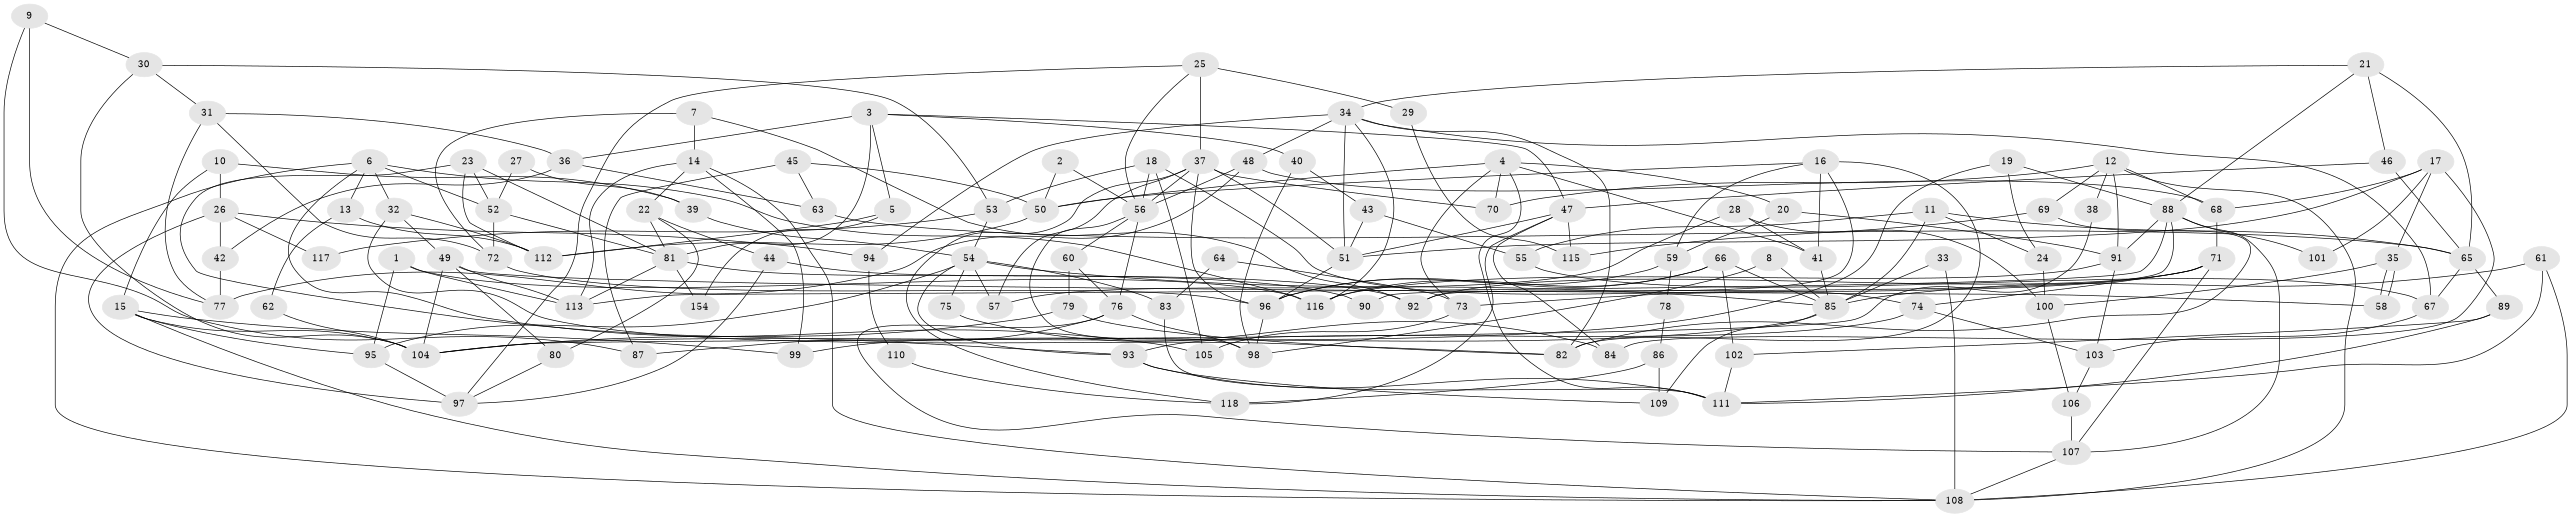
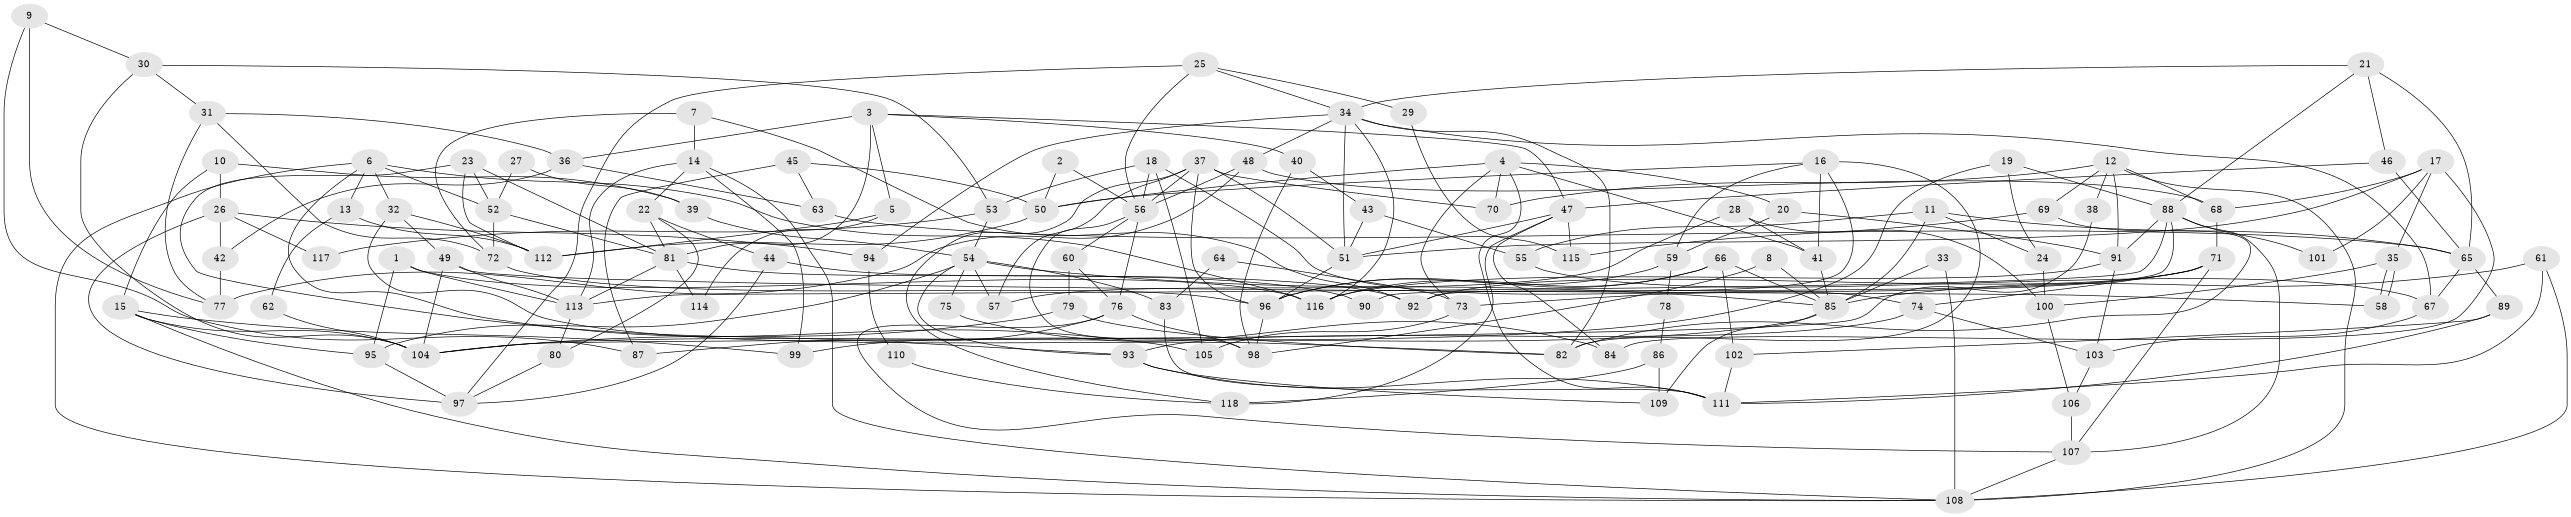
(1200, 113) -> (1273, 89)
(501, 307) -> (565, 333)
(700, 307) -> (700, 307)
